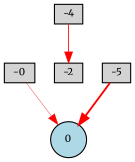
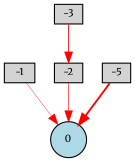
(69, 14) -> (69, 14)
(20, 73) -> (20, 73)
none -> (69, 97)
